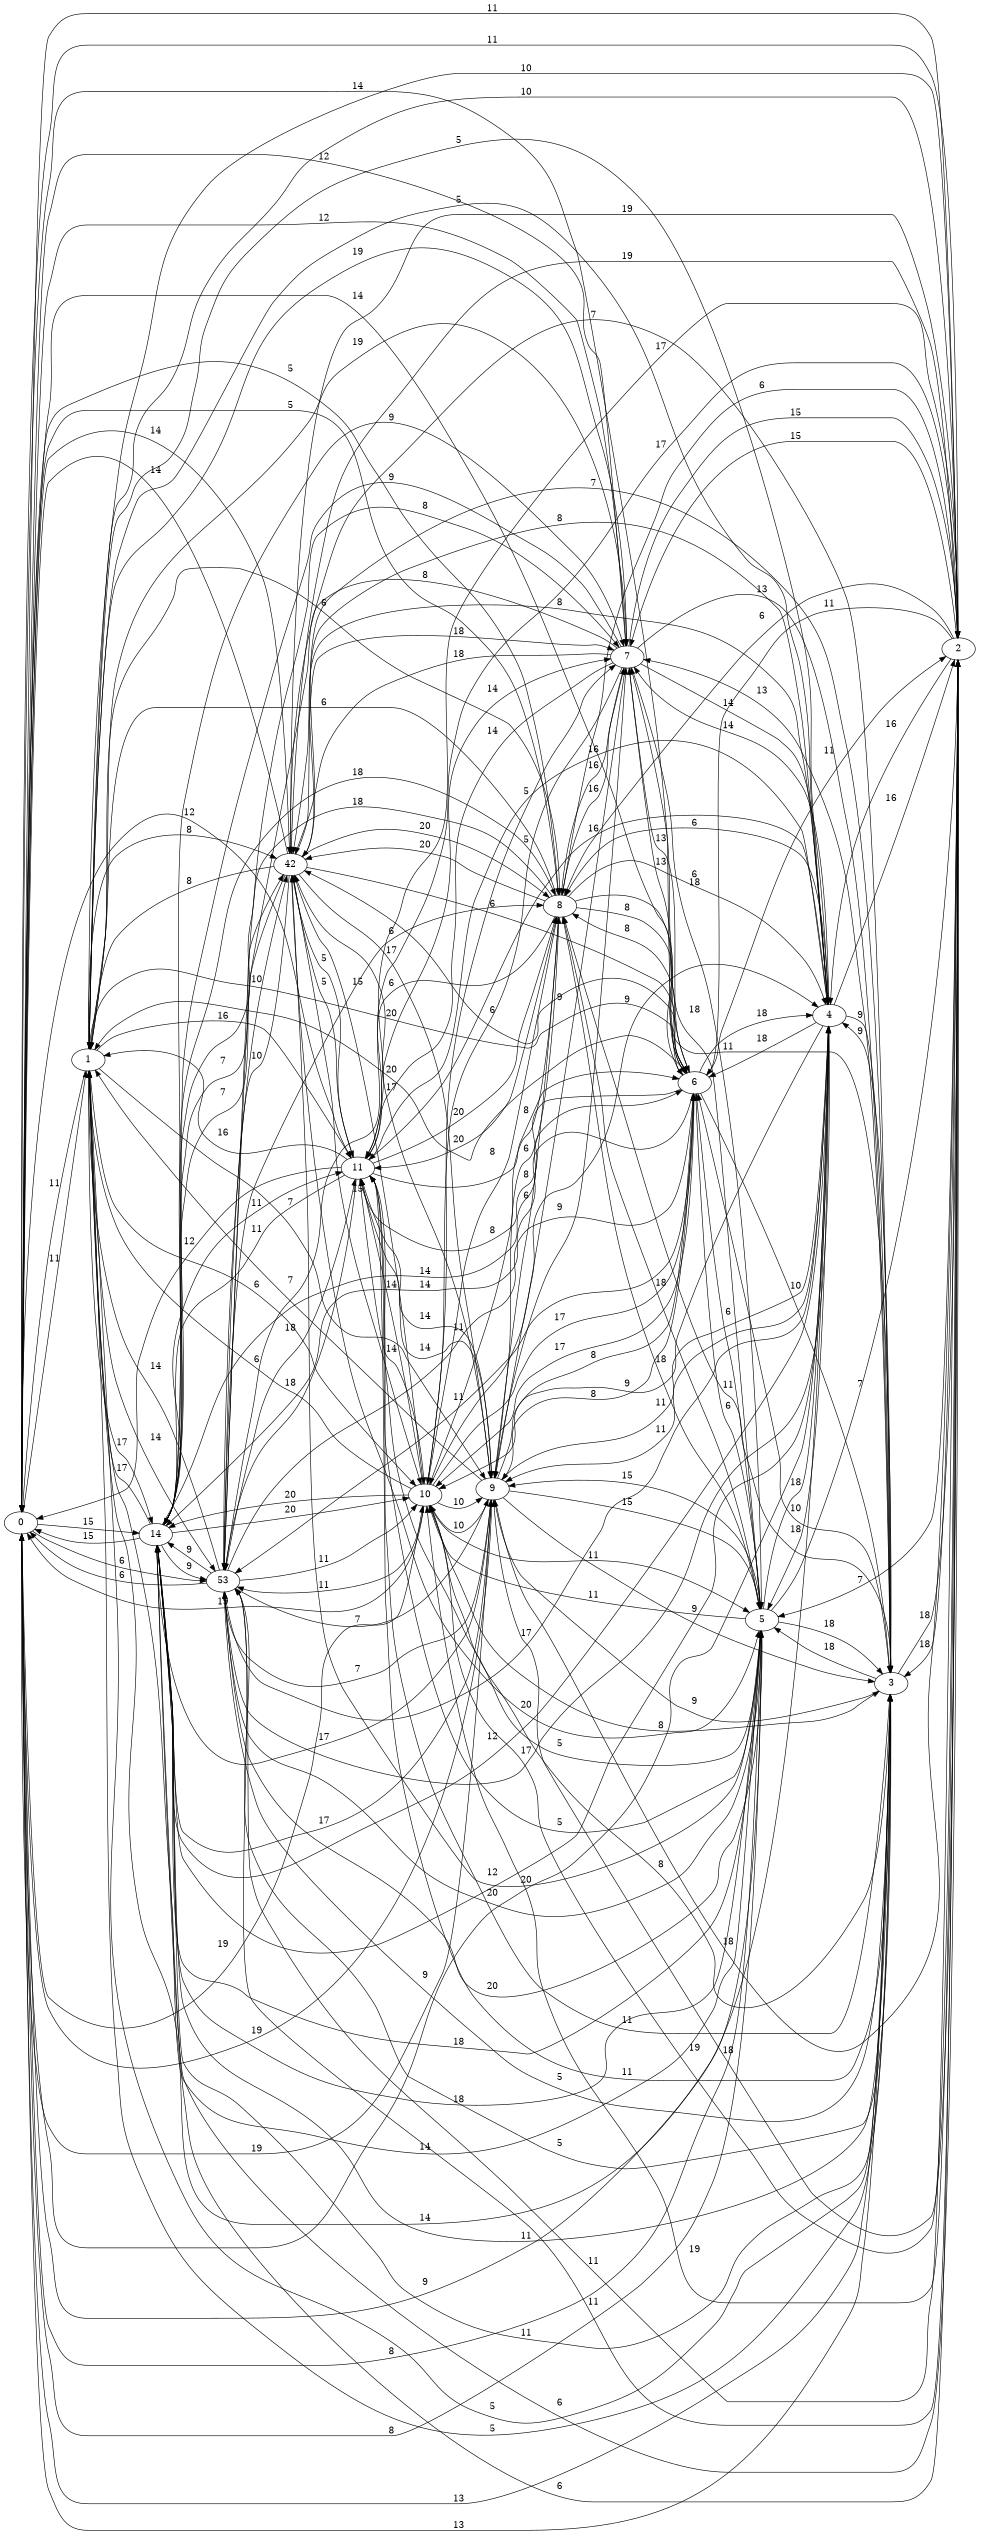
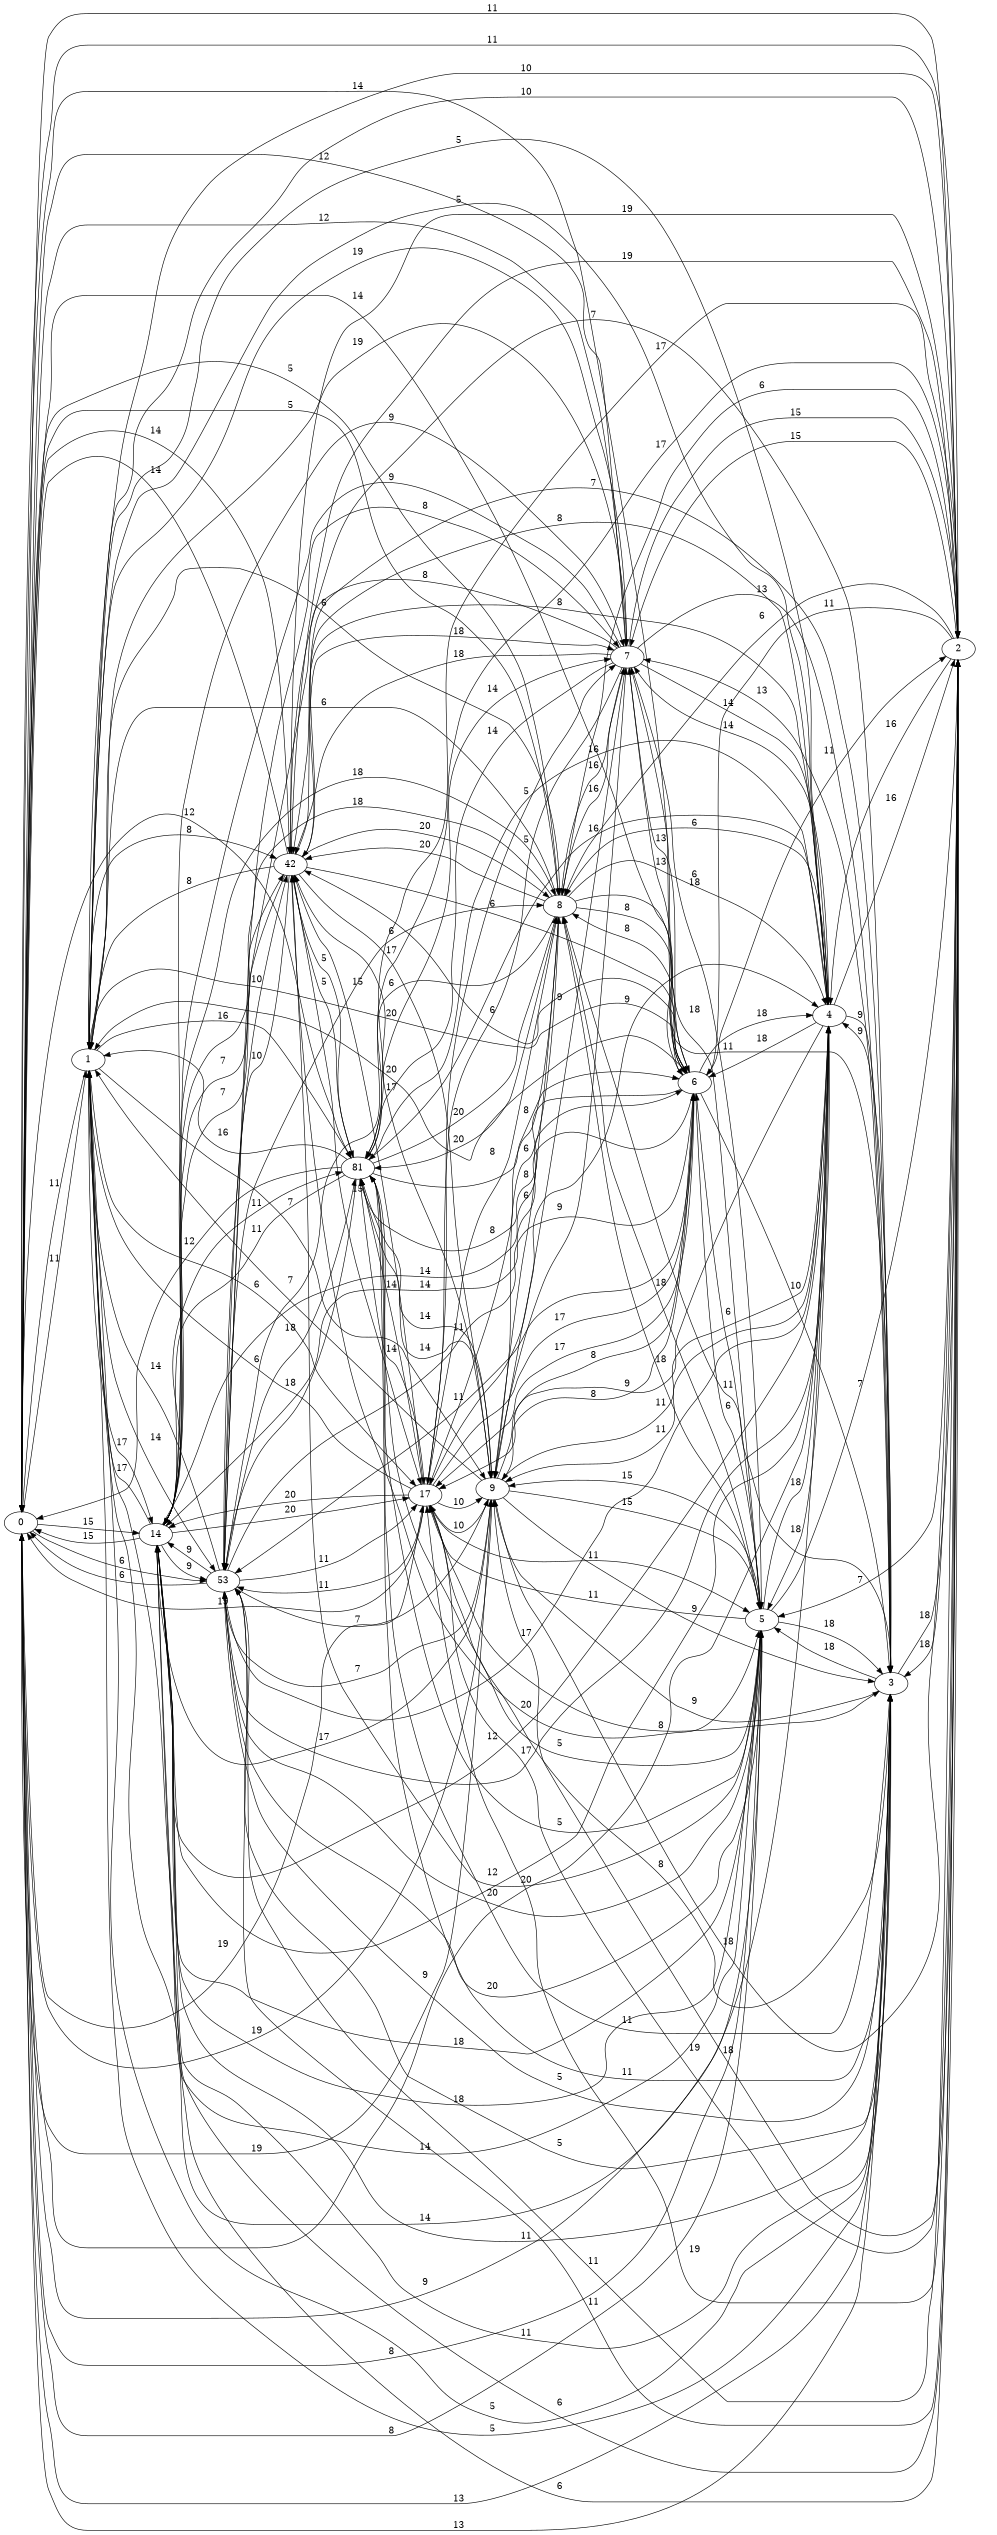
(358, 1168) -> (358, 1168)
(770, 1411) -> none
(425, 1495) -> (425, 1495)
(326, 1827) -> none
